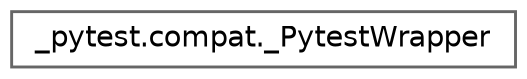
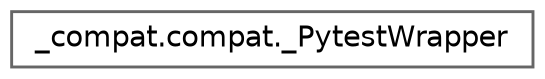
(264, 39) -> (272, 39)
